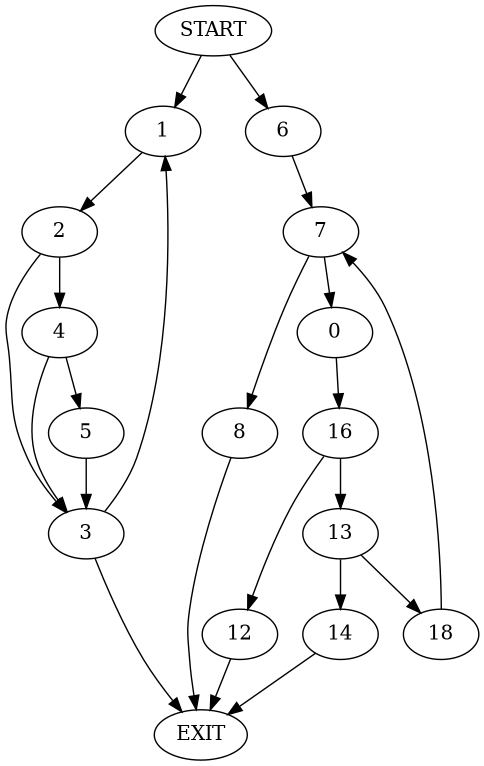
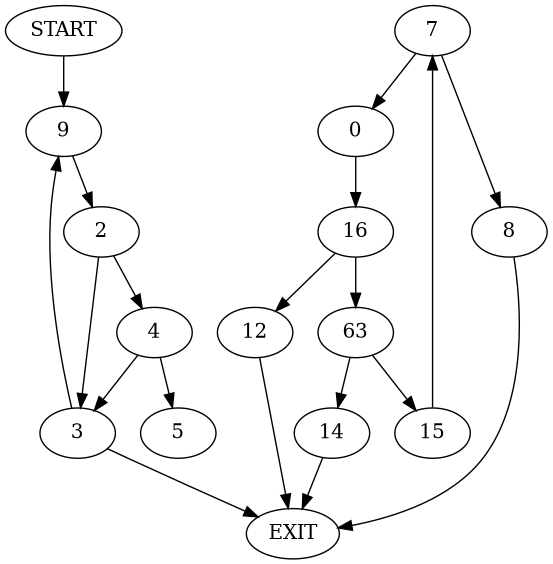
(163, 131) -> (64, 131)
(283, 131) -> none
(86, 477) -> none
(341, 534) -> (356, 333)
(441, 634) -> (433, 433)
